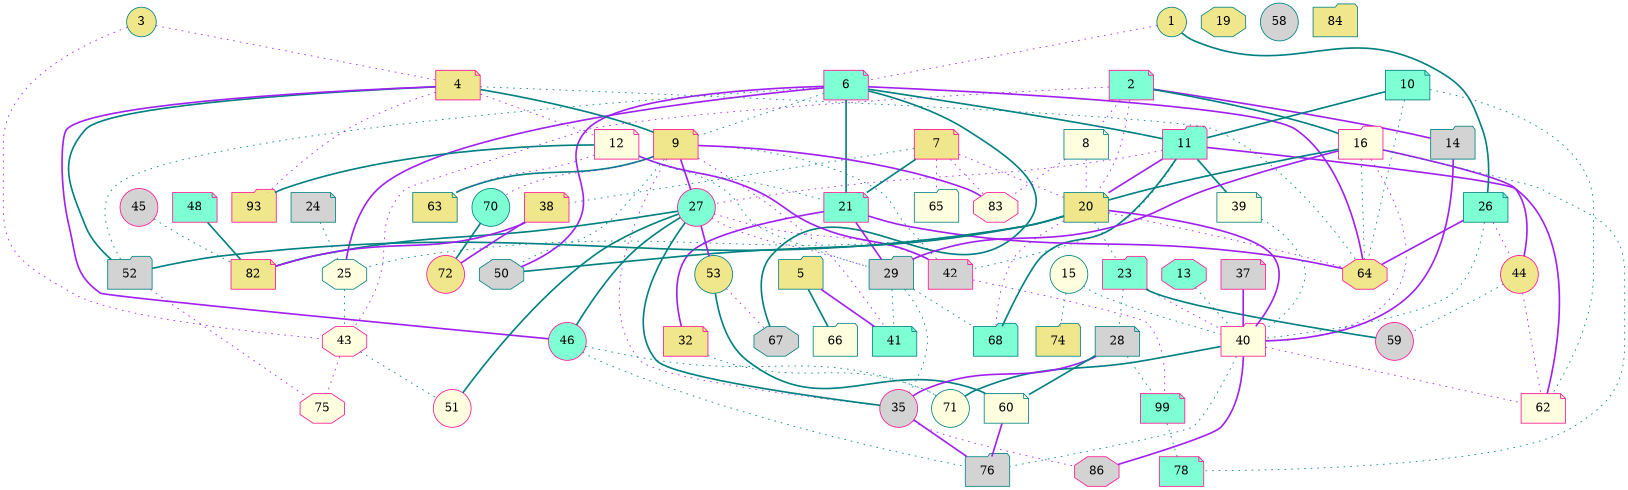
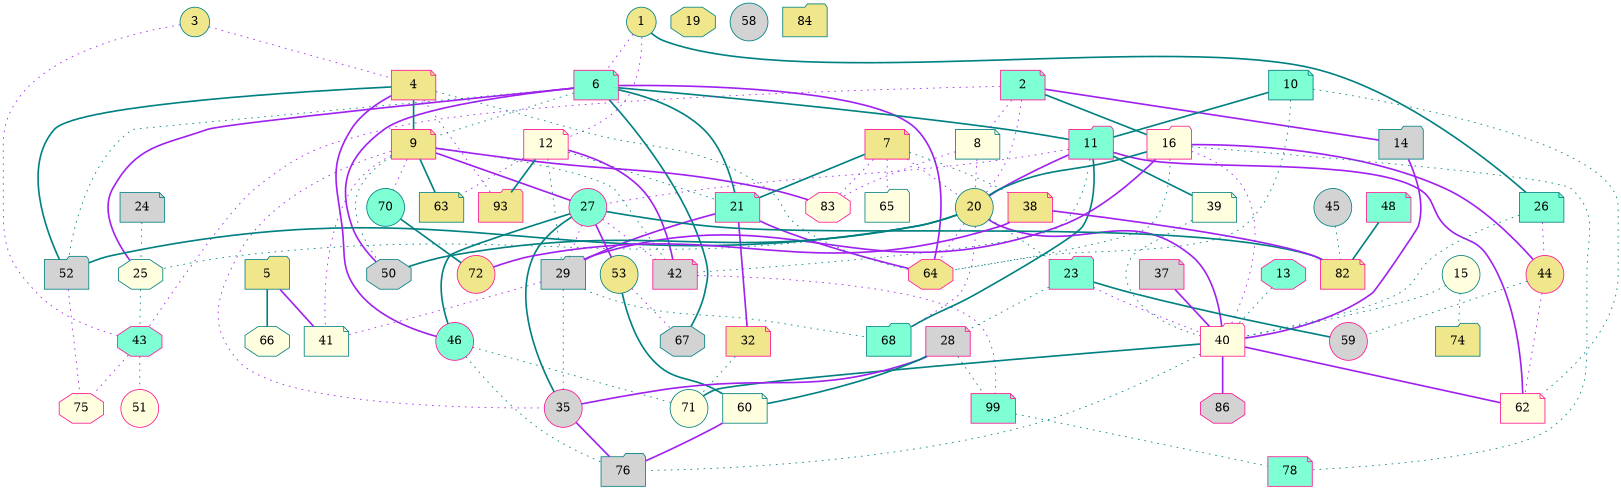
(540, 116) -> (613, 113)
(139, 207) -> (1333, 207)
(1086, 207) -> (974, 207)
(1423, 242) -> none
(557, 286) -> none
(893, 308) -> (450, 308)
(345, 341) -> (140, 341)
(835, 341) -> (267, 341)
(895, 341) -> (326, 341)
(1117, 341) -> (948, 341)
(1393, 375) -> (1373, 375)
(988, 447) -> none
